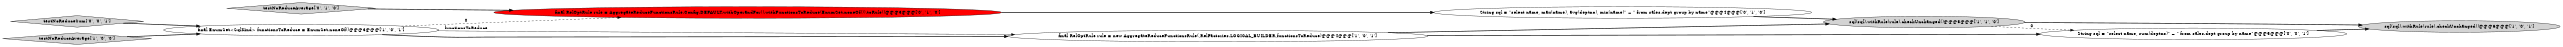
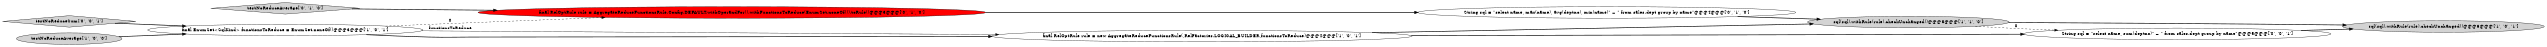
(77, 39) -> (69, 39)
